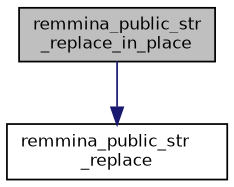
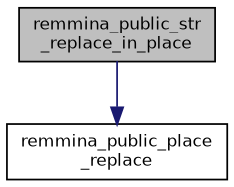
(117, 152) -> (117, 152)
